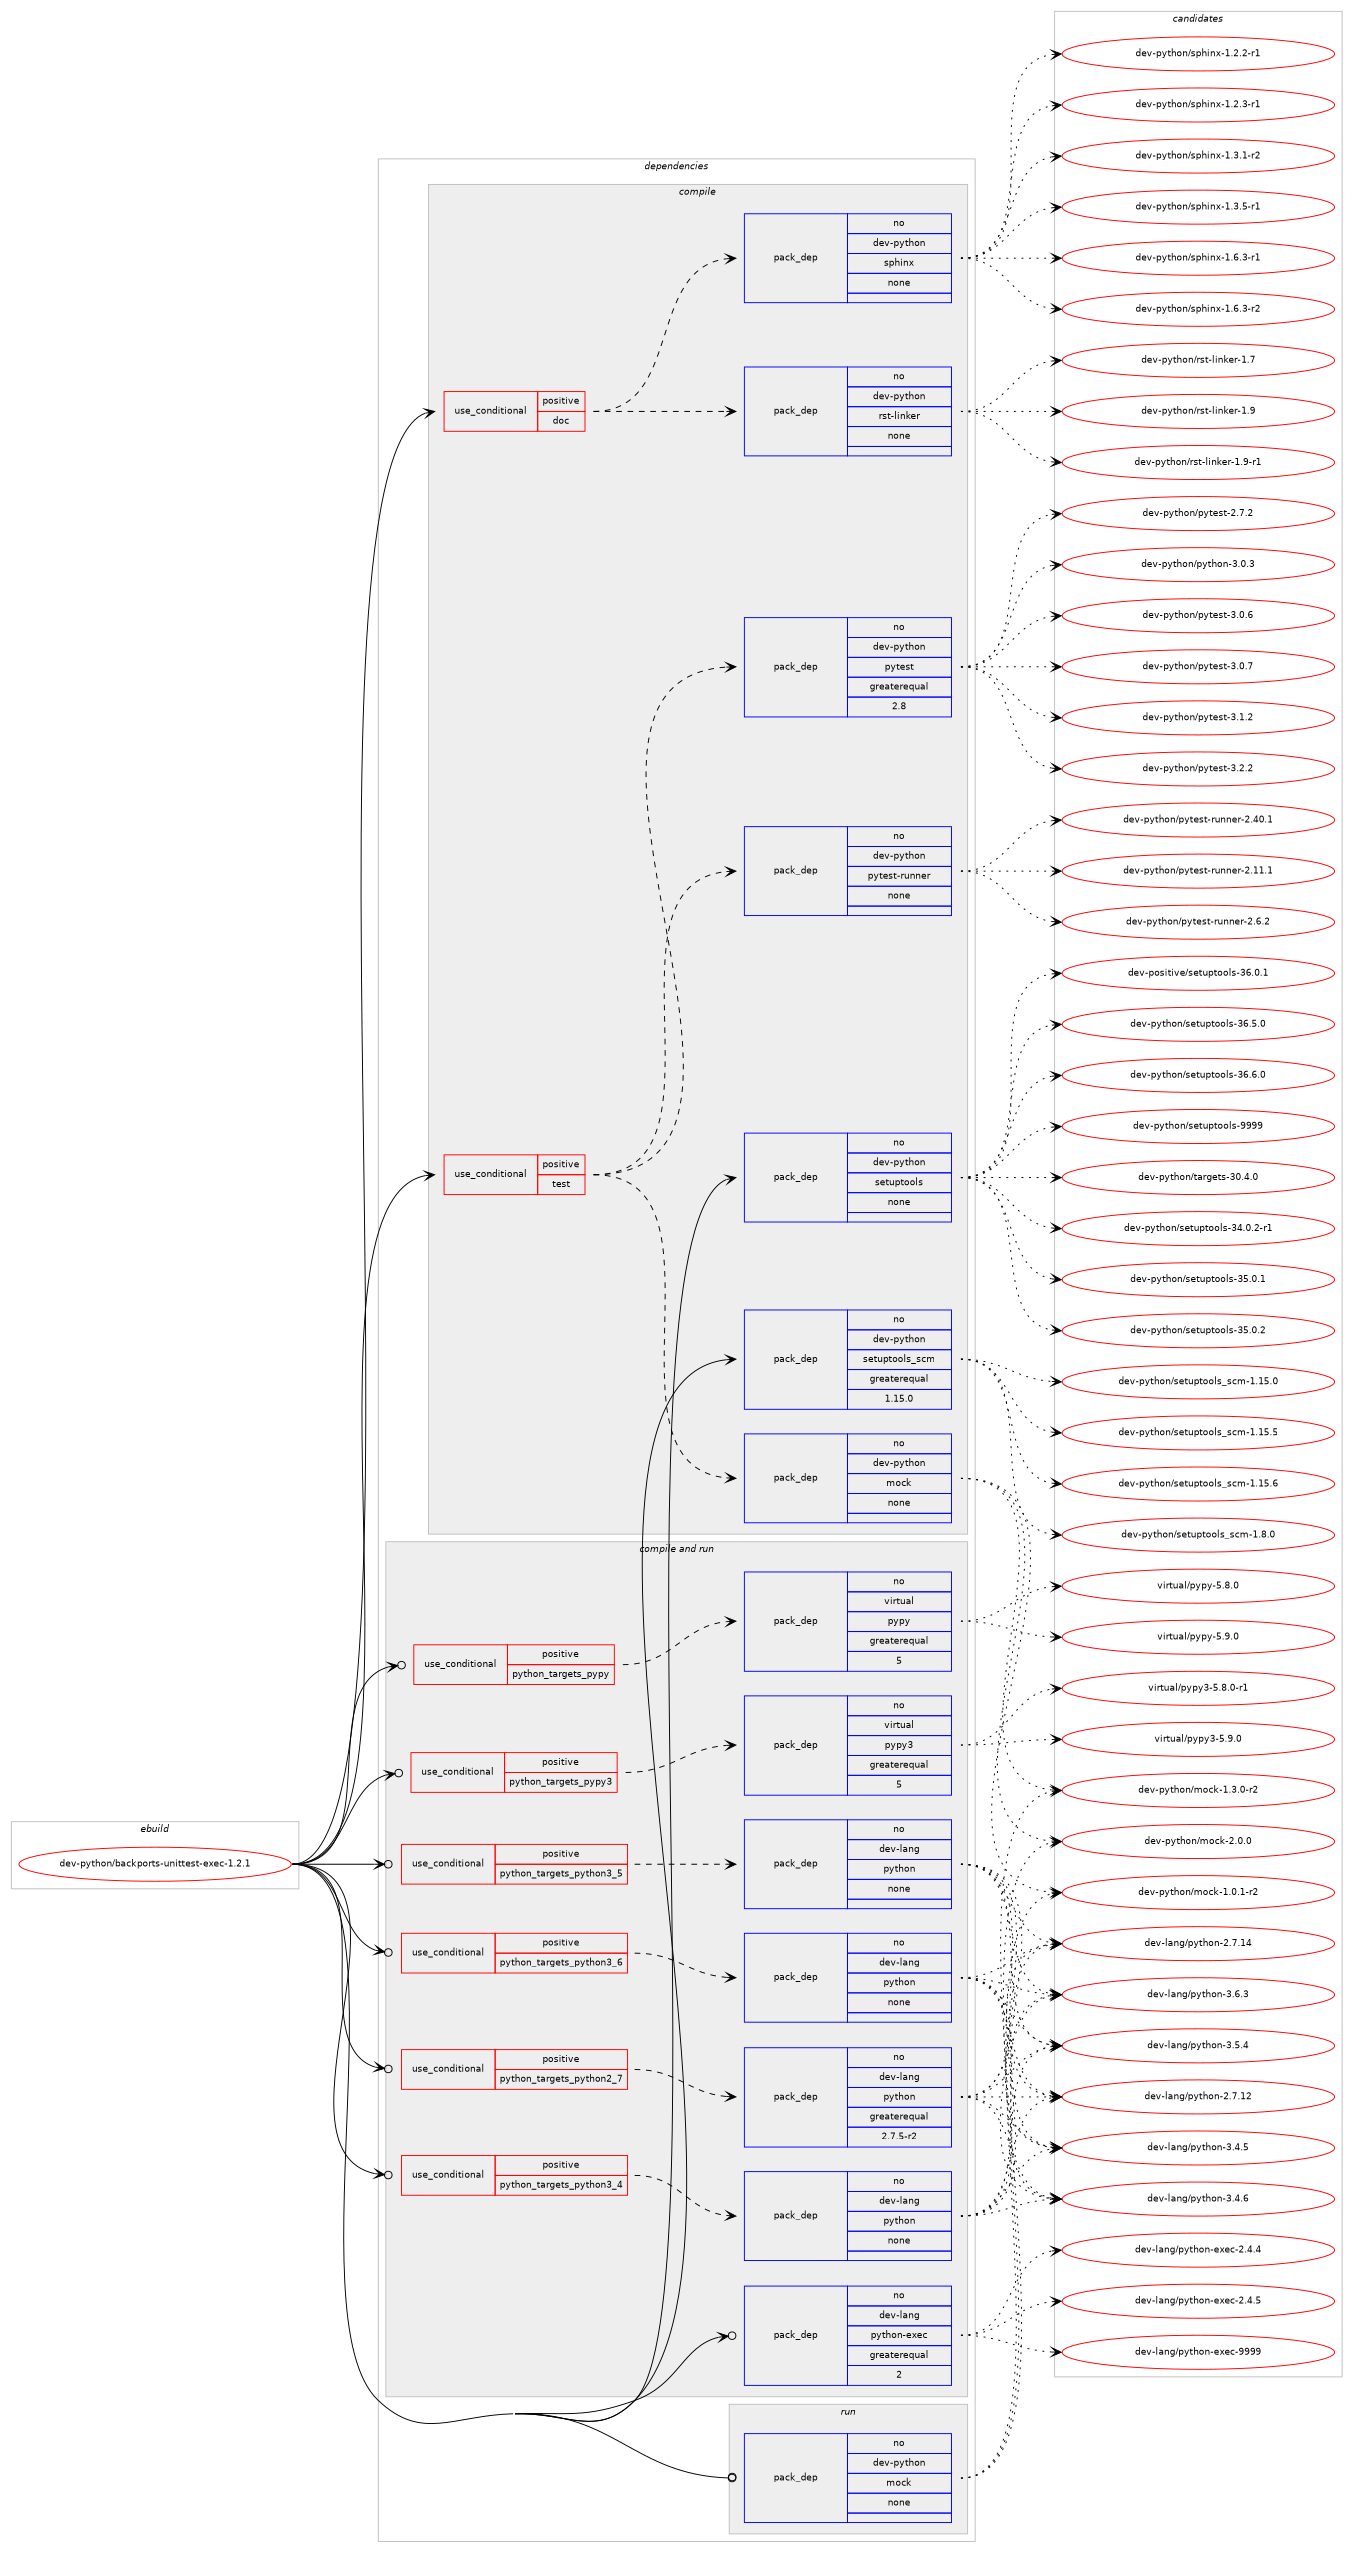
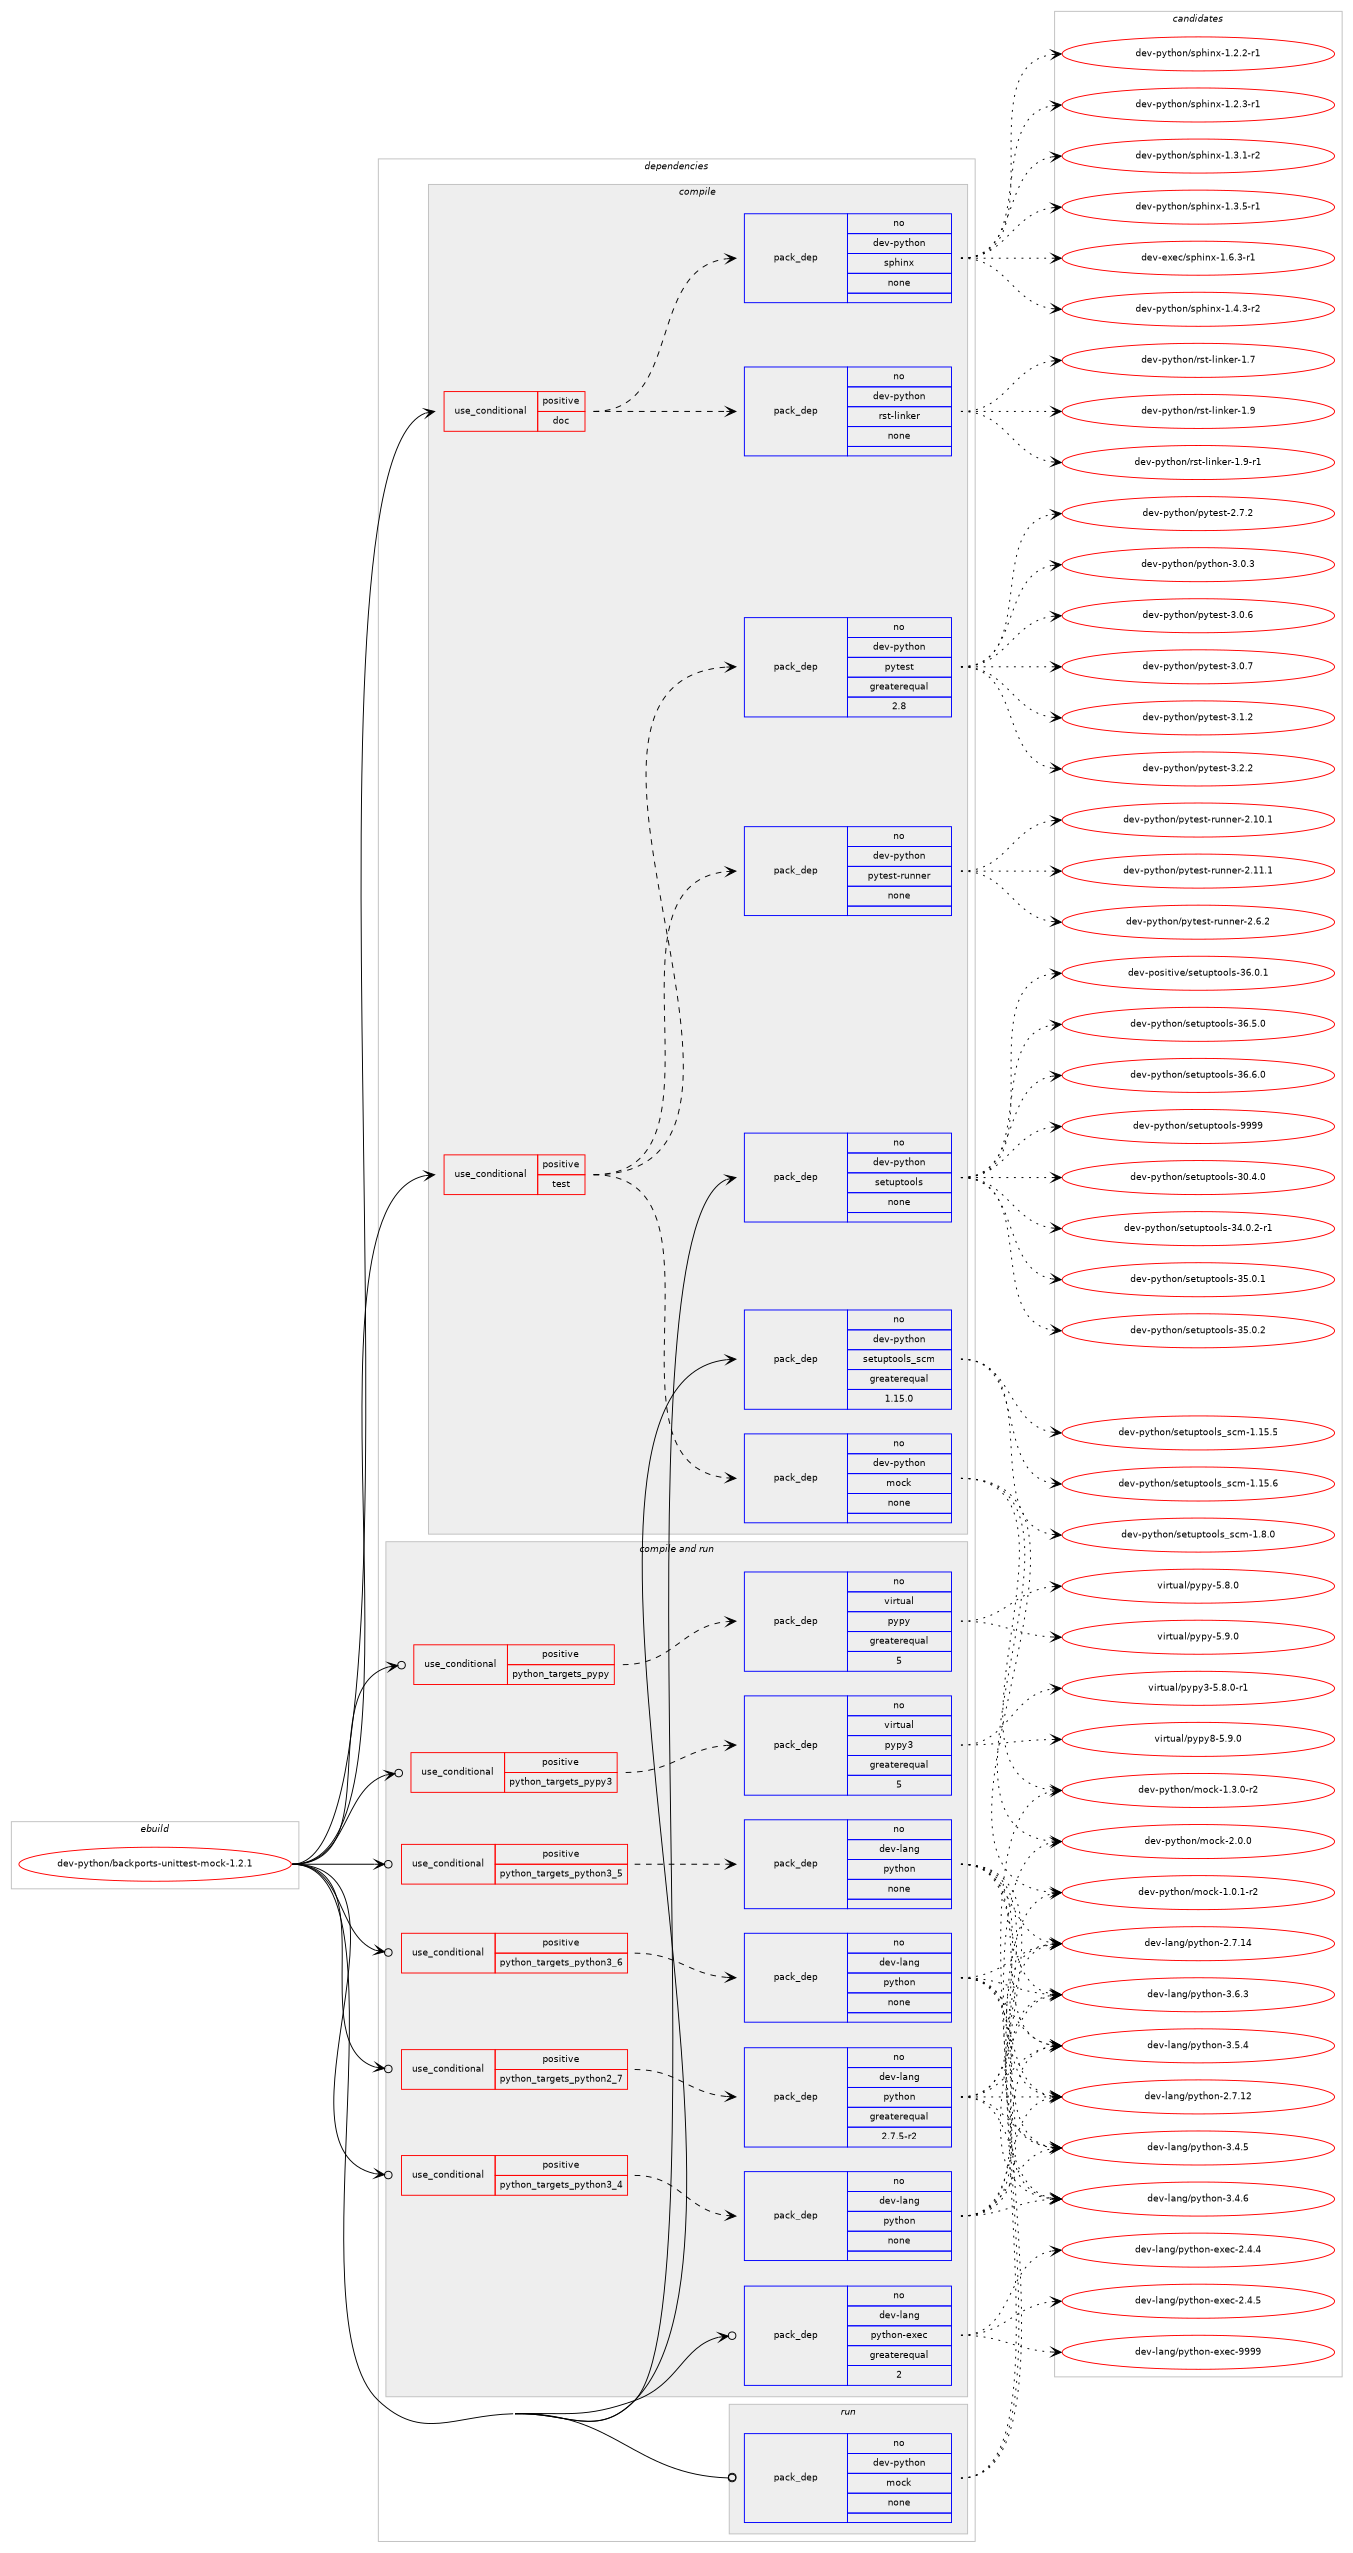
(1198, 258) -> (1198, 258)
(1198, 309) -> (1198, 309)
(1198, 820) -> (1198, 820)
(1198, 1178) -> (1198, 1178)
(1198, 1382) -> none
(1198, 1739) -> (1198, 1739)
(155, 1864) -> (155, 1864)
